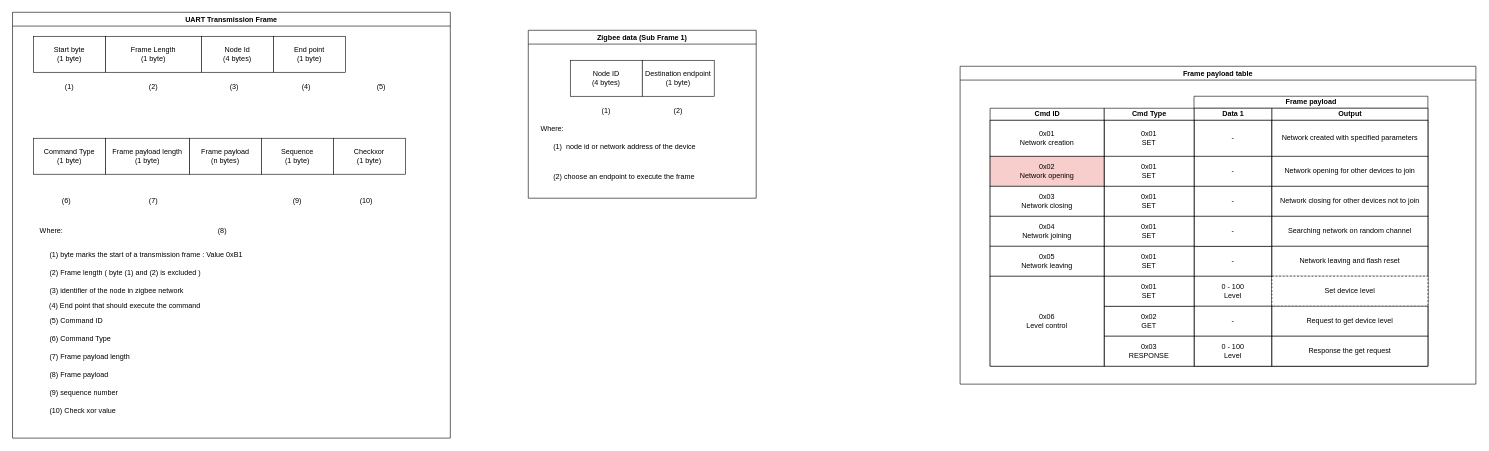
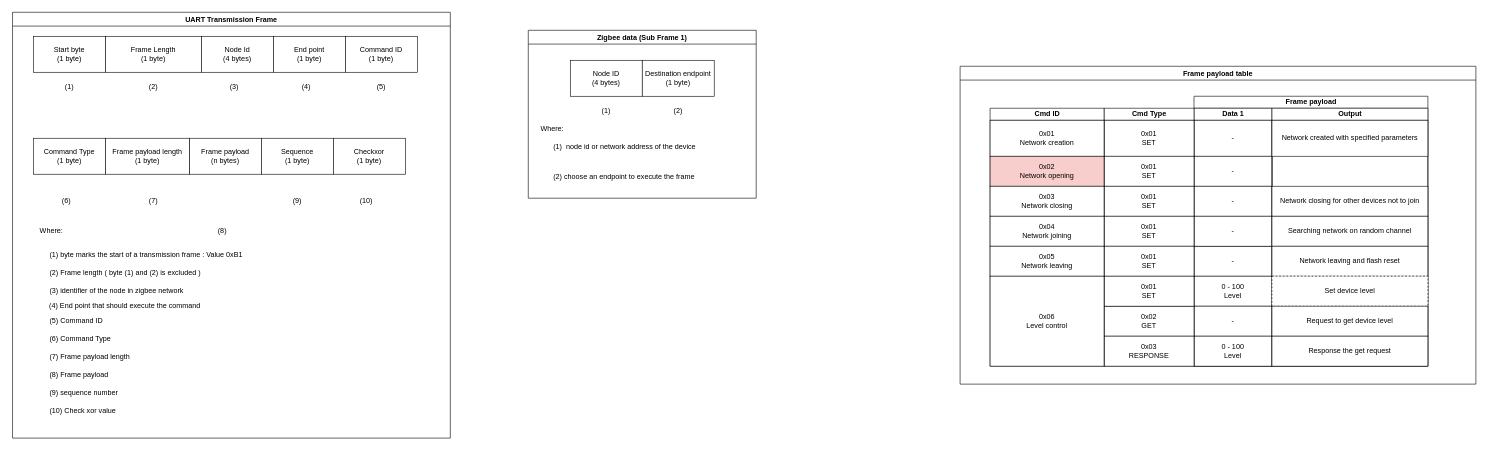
none -> (381, 54)
(1350, 171) -> none
